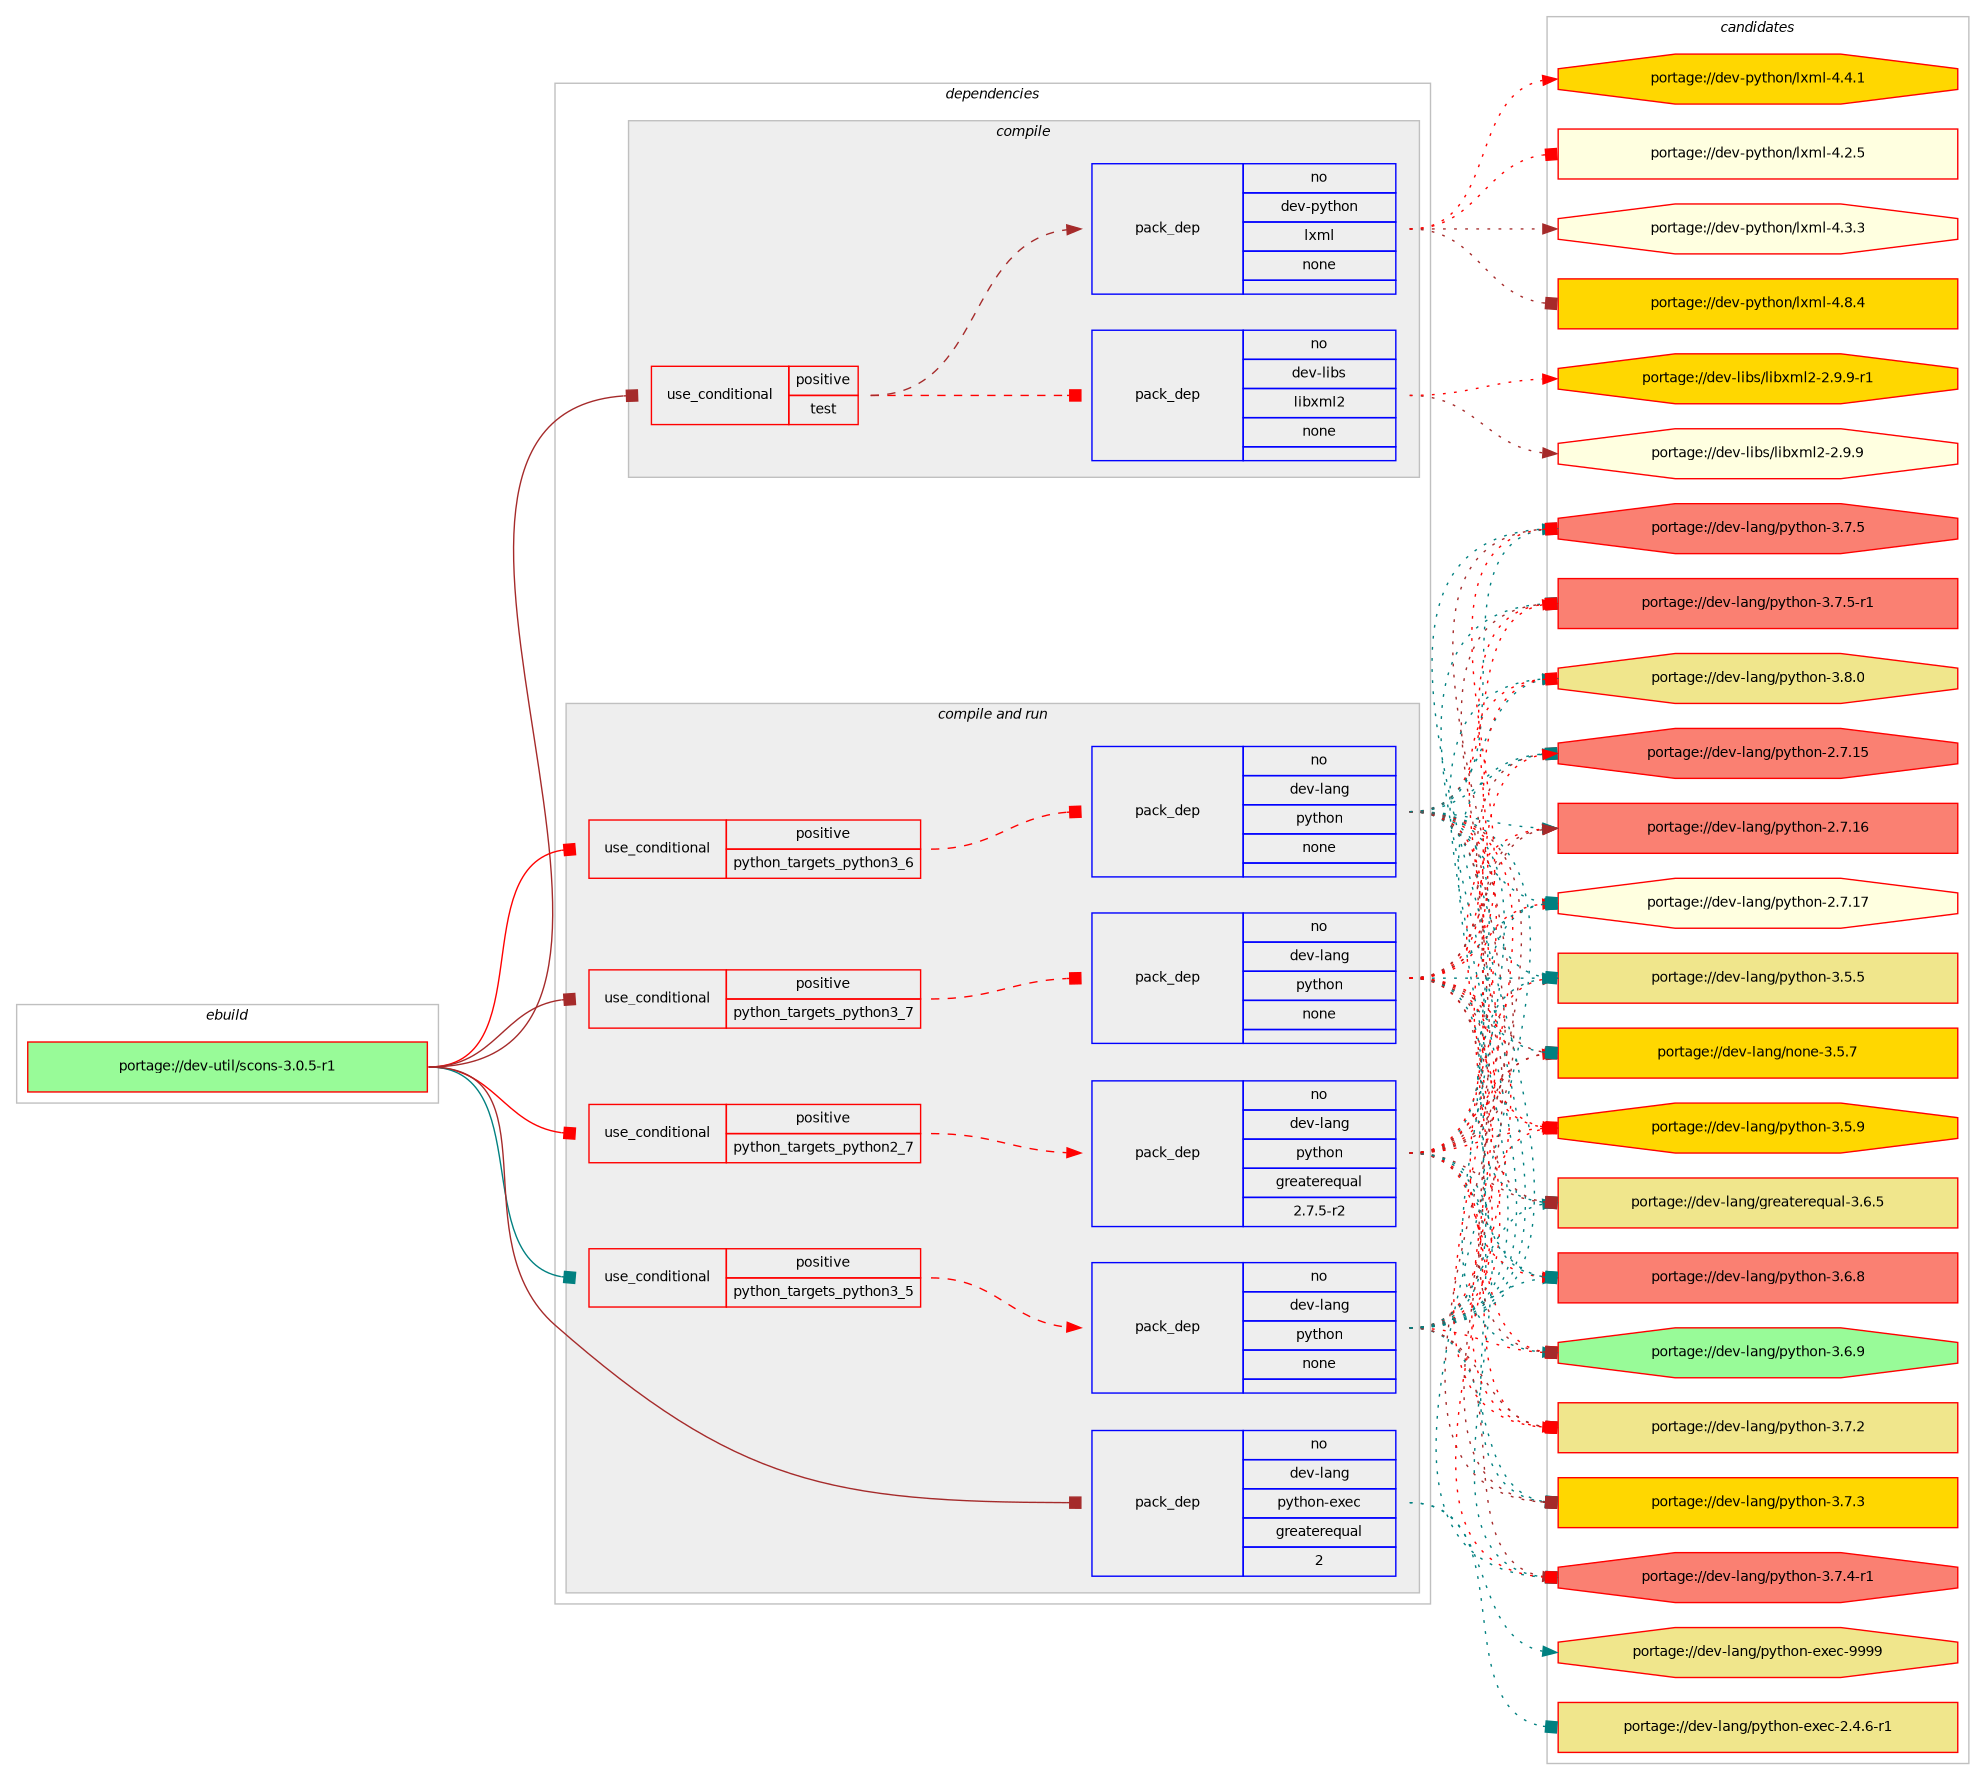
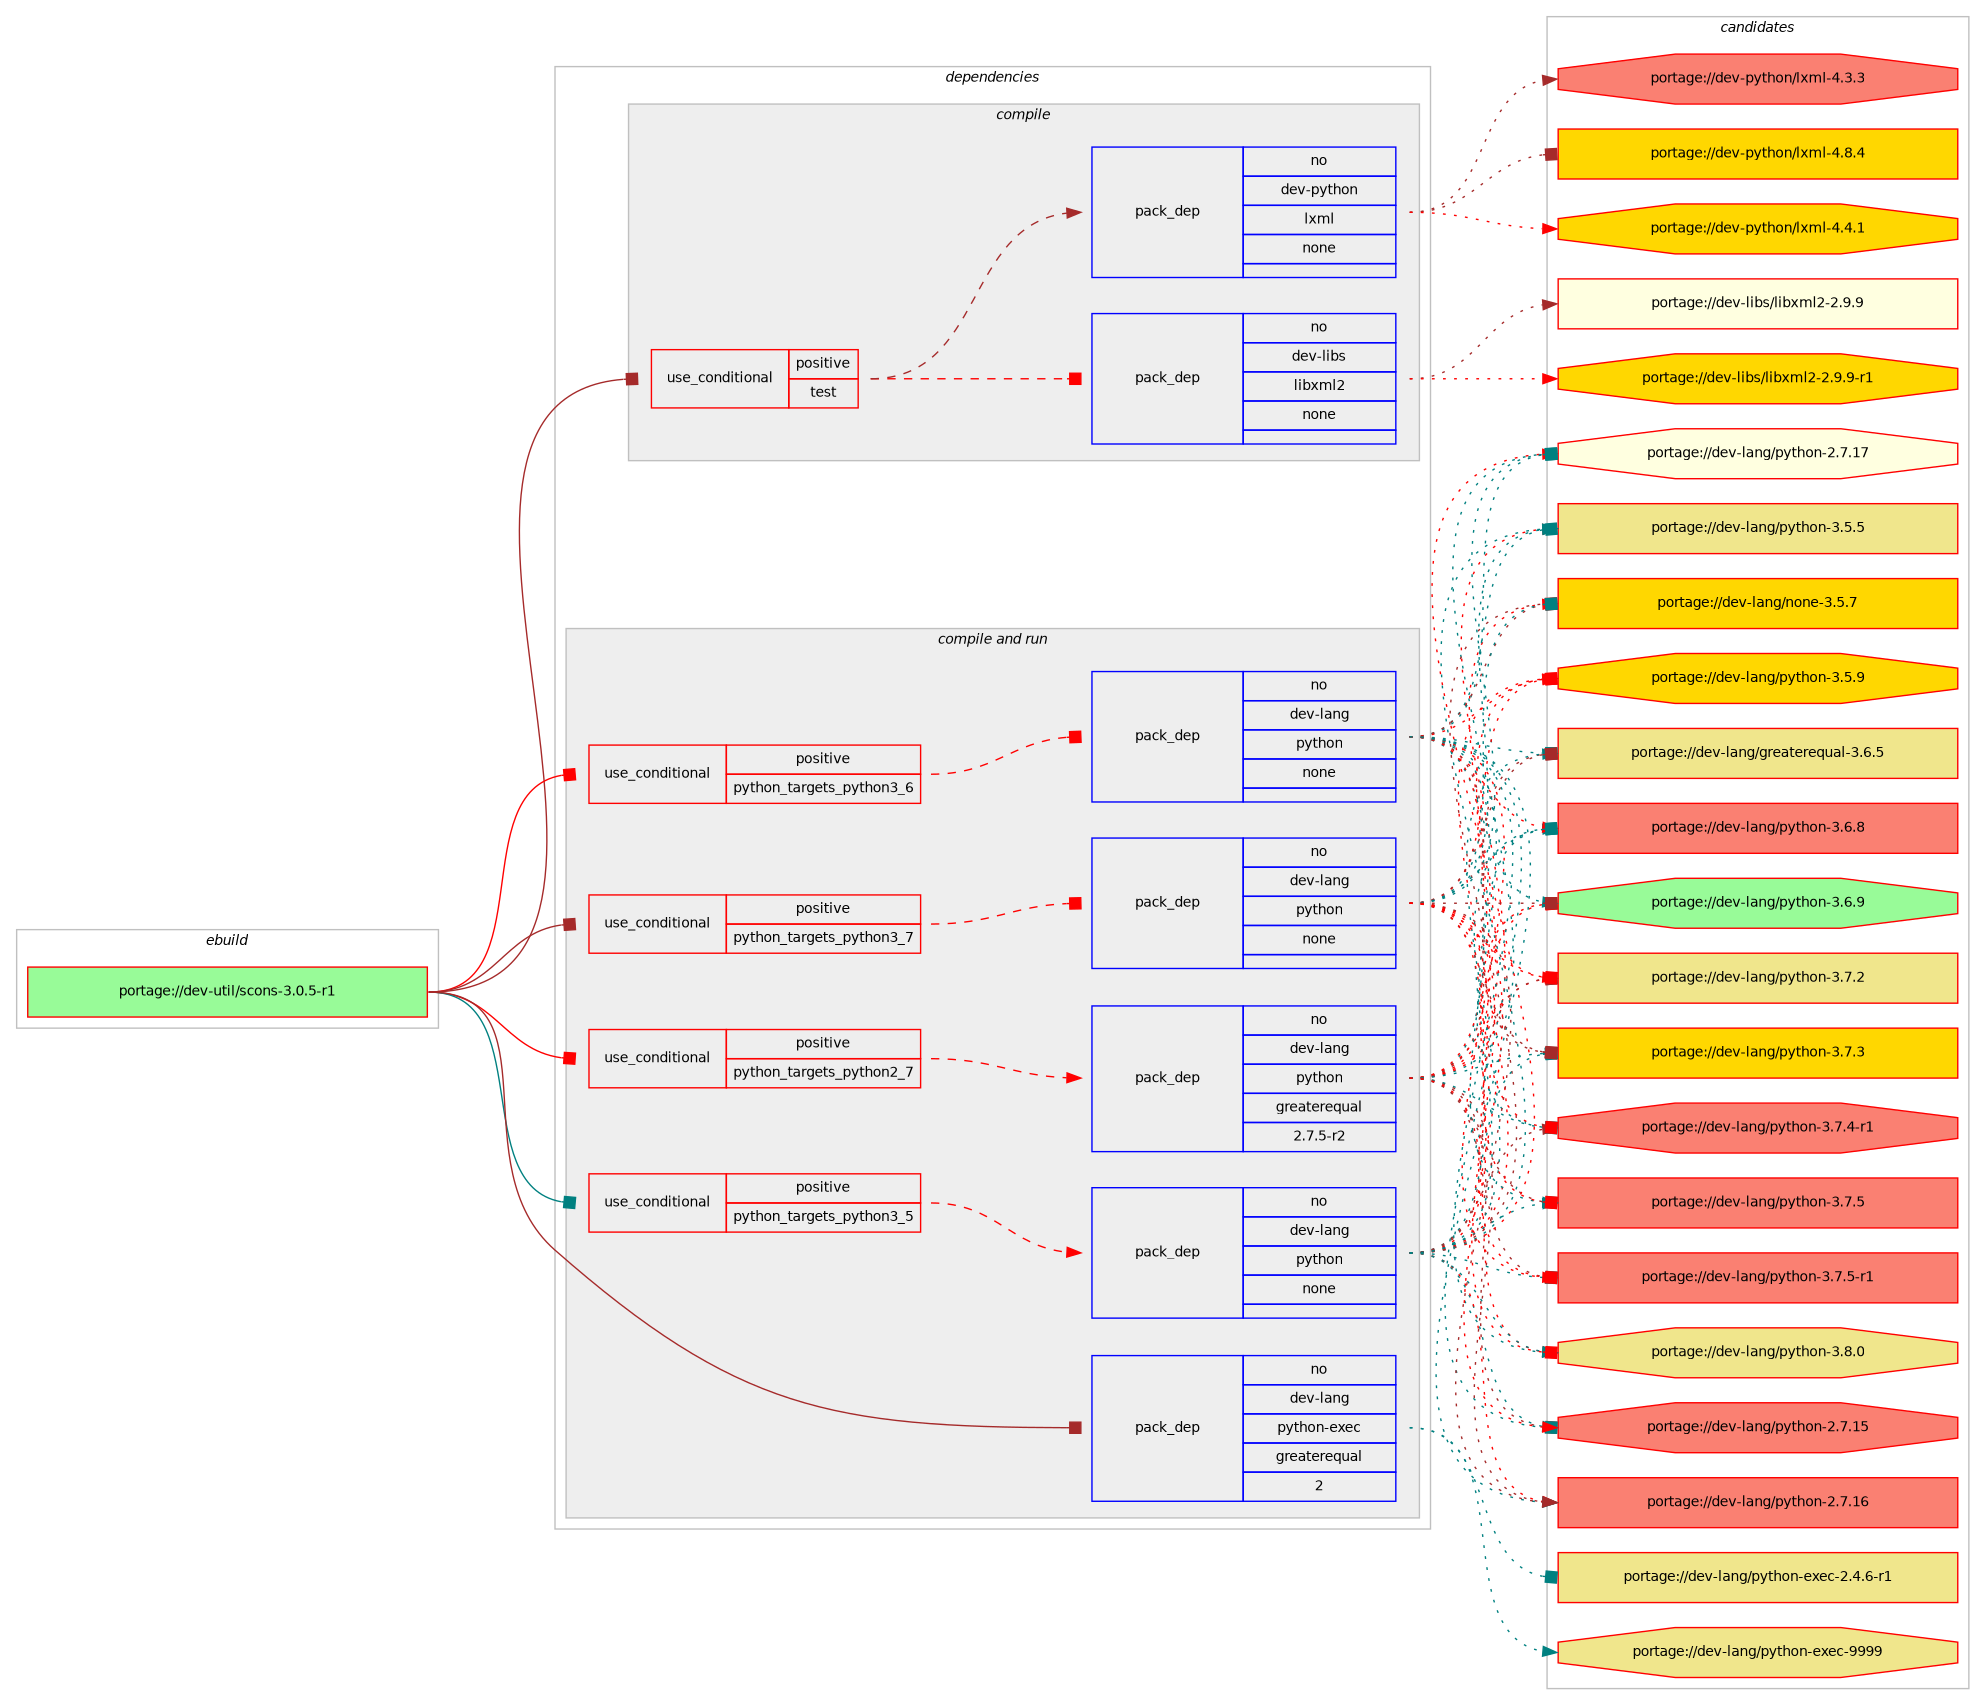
(1758, 154) -> none
(1758, 229) -> (1758, 79)
(1758, 454) -> (1758, 304)
(1758, 529) -> (1758, 1203)
